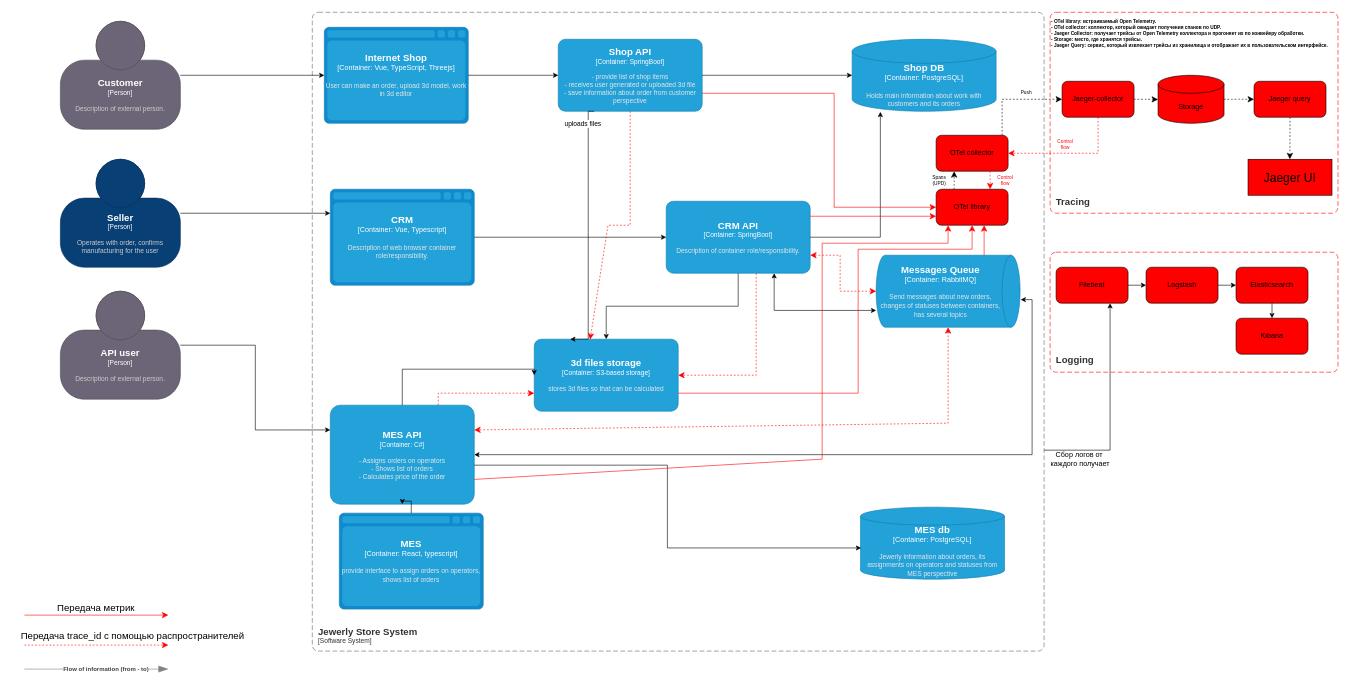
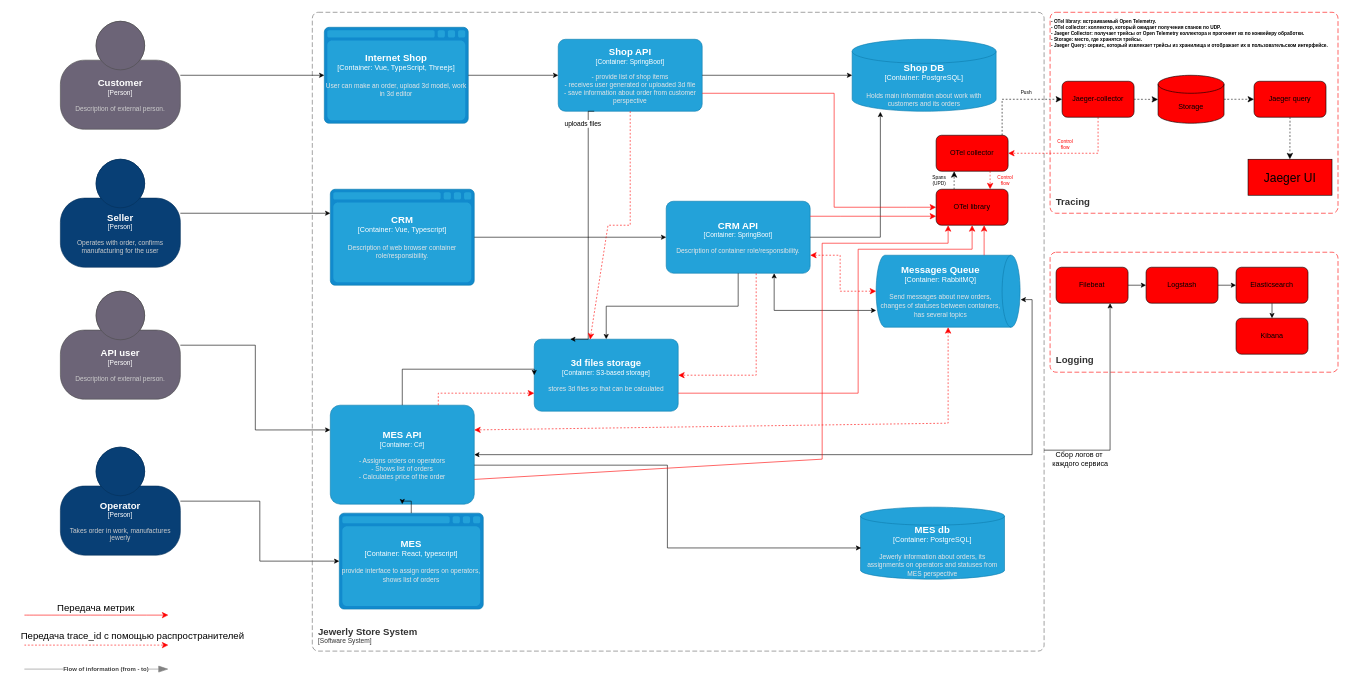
(1081, 459) -> (1081, 459)
none -> (120, 501)
none -> (259, 501)
